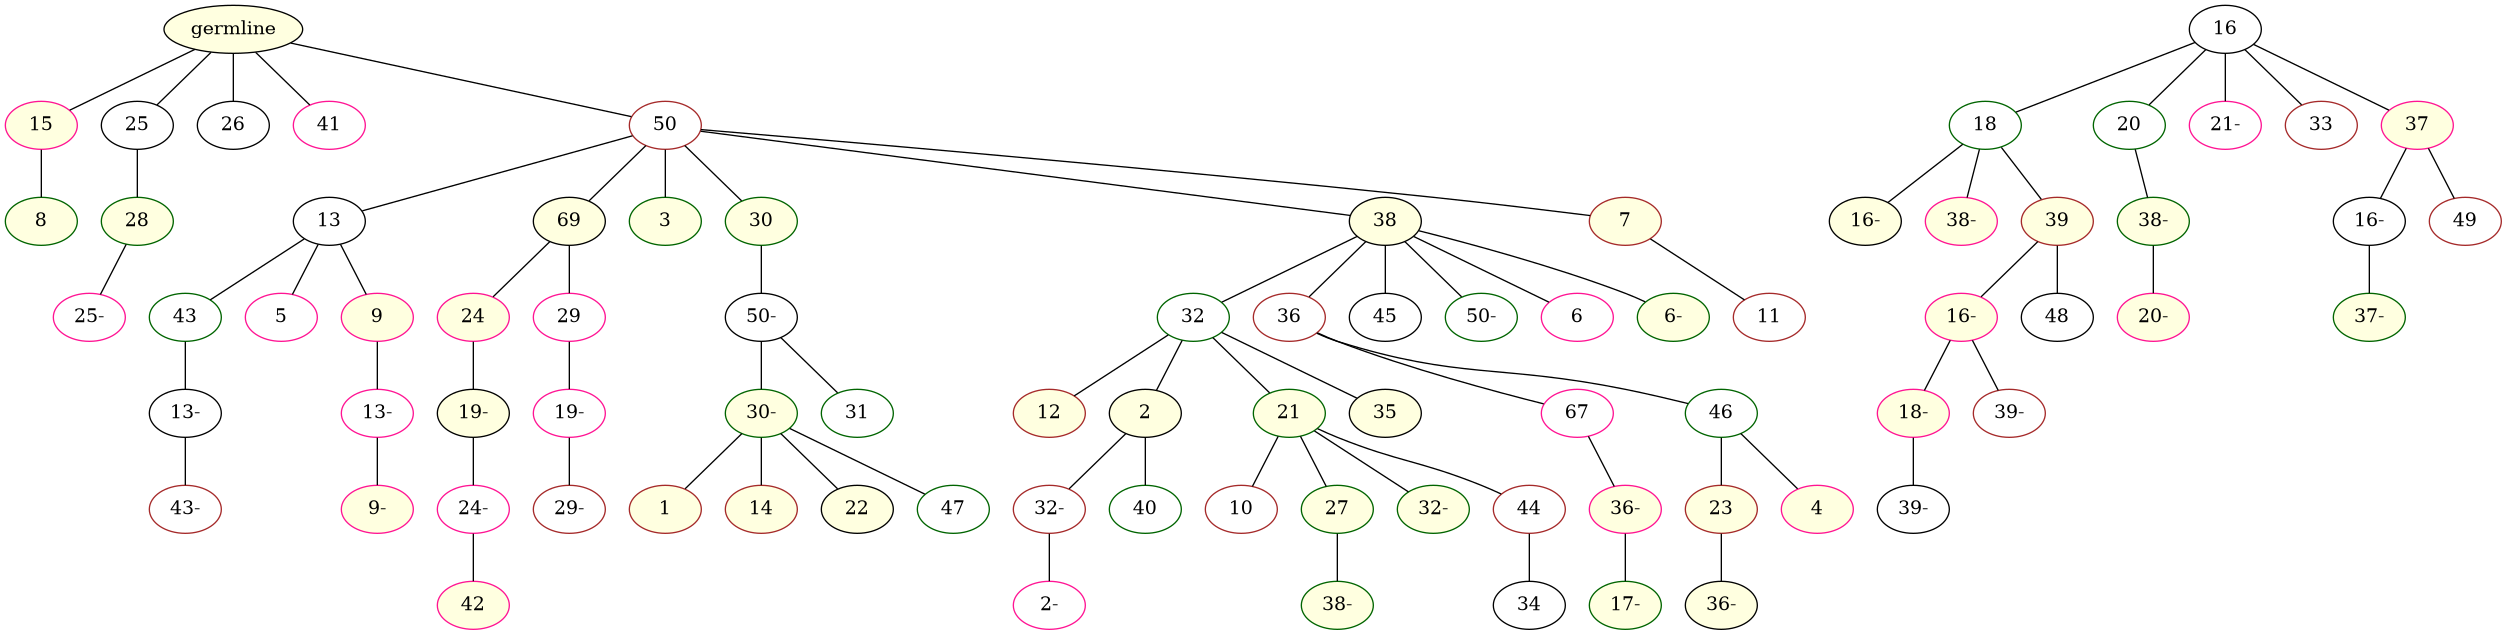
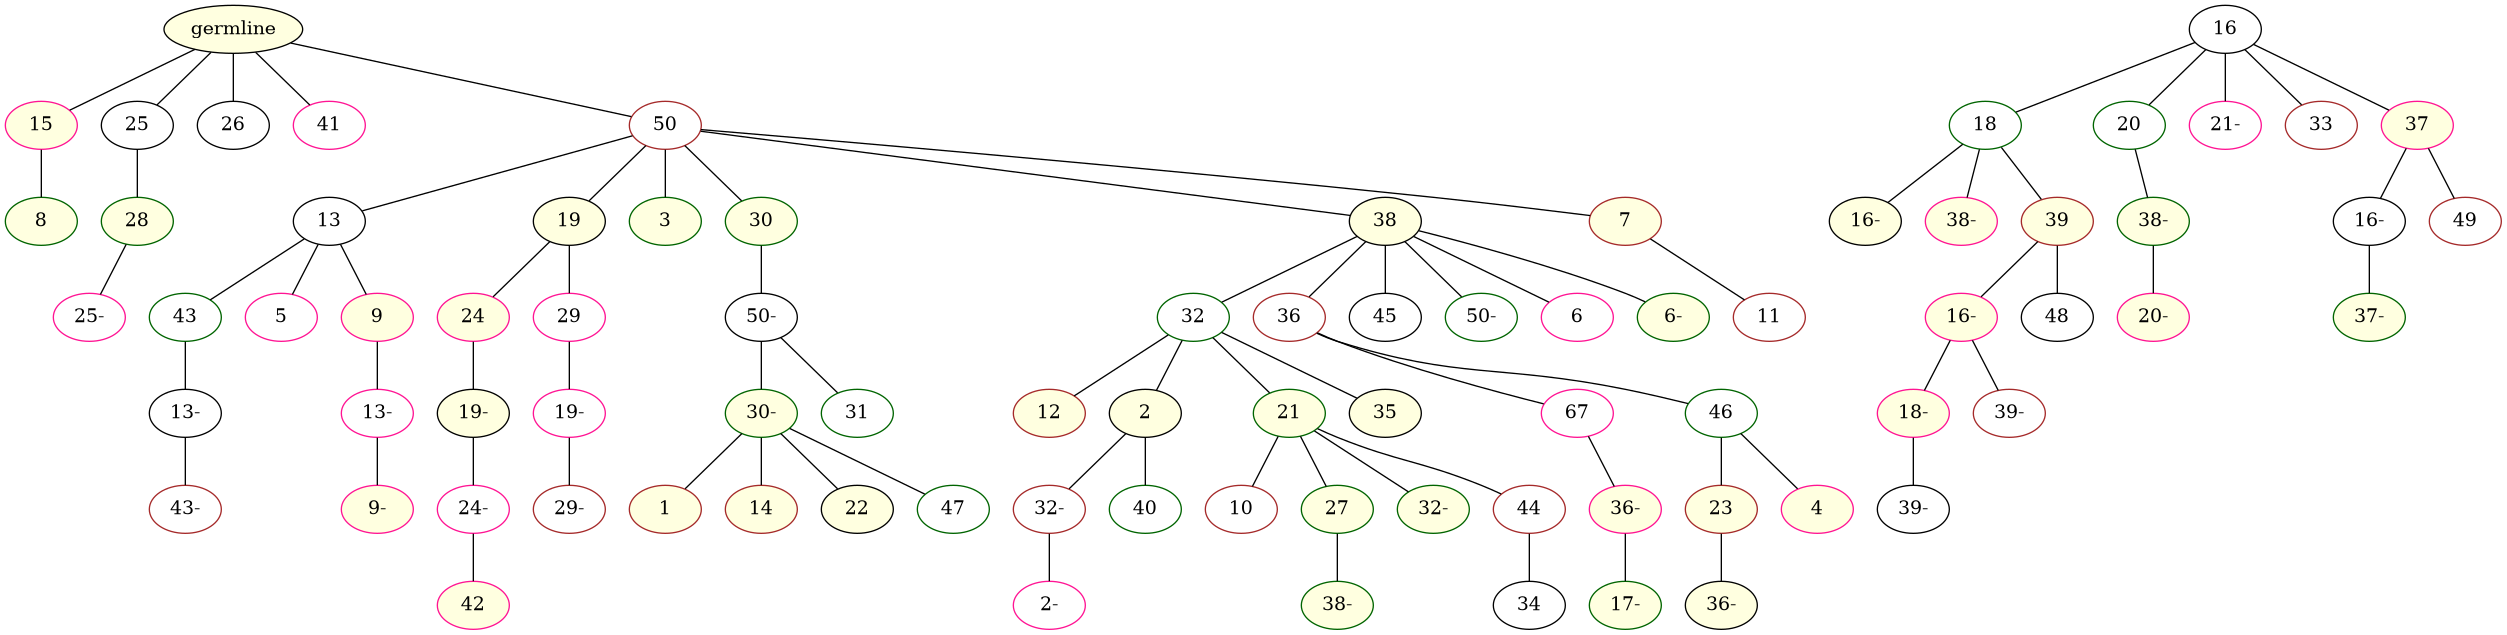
(569, 221) -> (569, 221)
